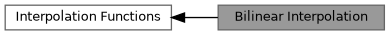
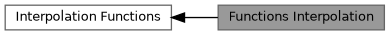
(301, 18) -> (301, 18)
